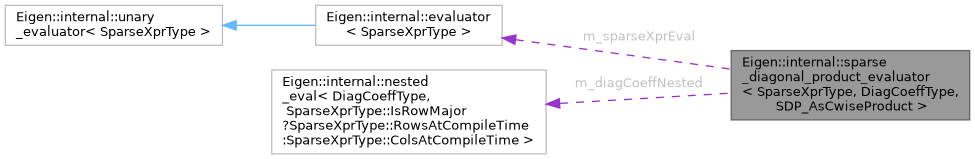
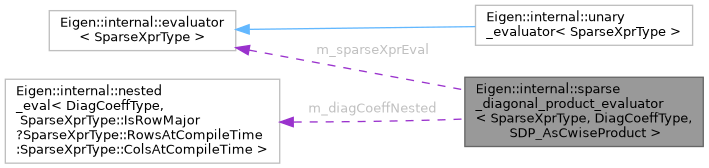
(276, 25) -> (362, 28)
